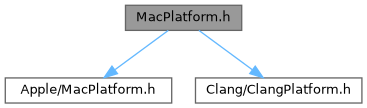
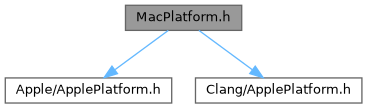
(88, 90) -> (88, 90)
(279, 90) -> (279, 90)
